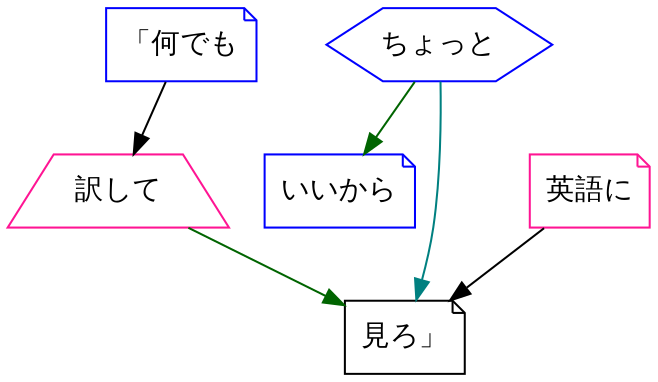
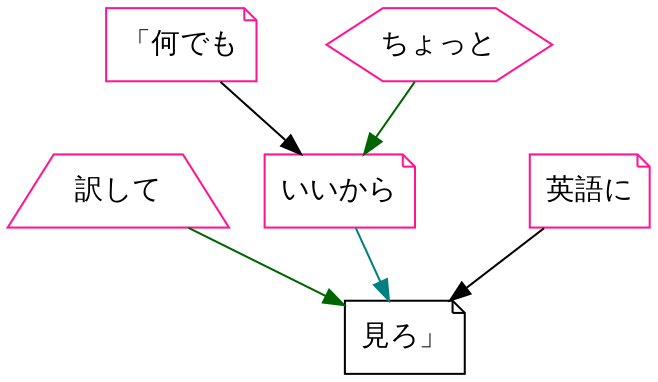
(181, 45) -> (181, 45)
(439, 45) -> (439, 45)
(154, 109) -> (253, 111)
(438, 181) -> (368, 255)
(340, 191) -> (340, 191)
